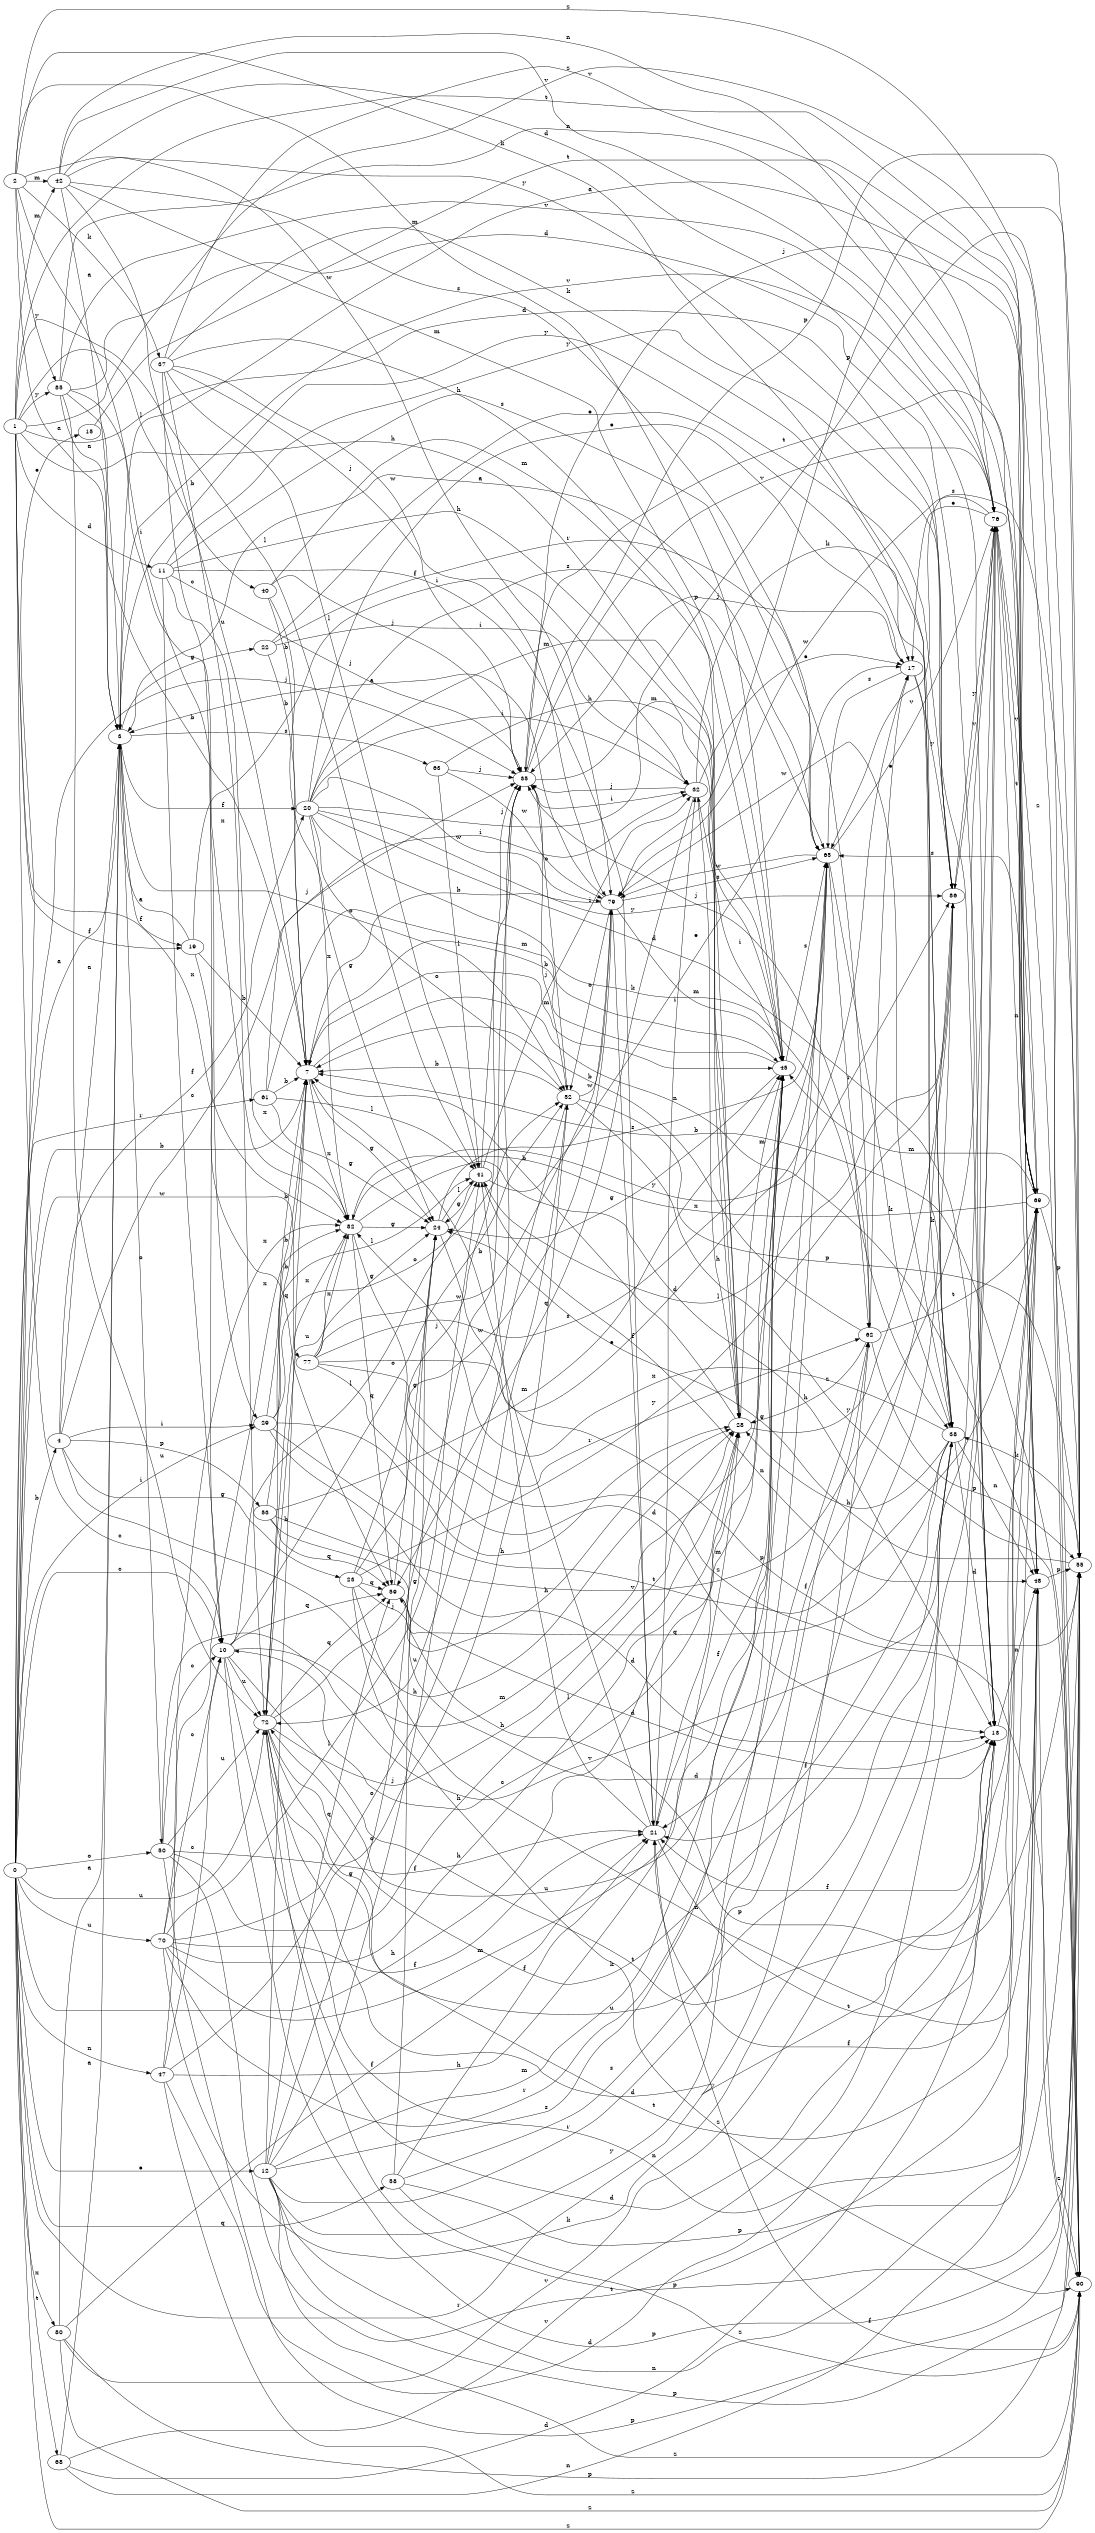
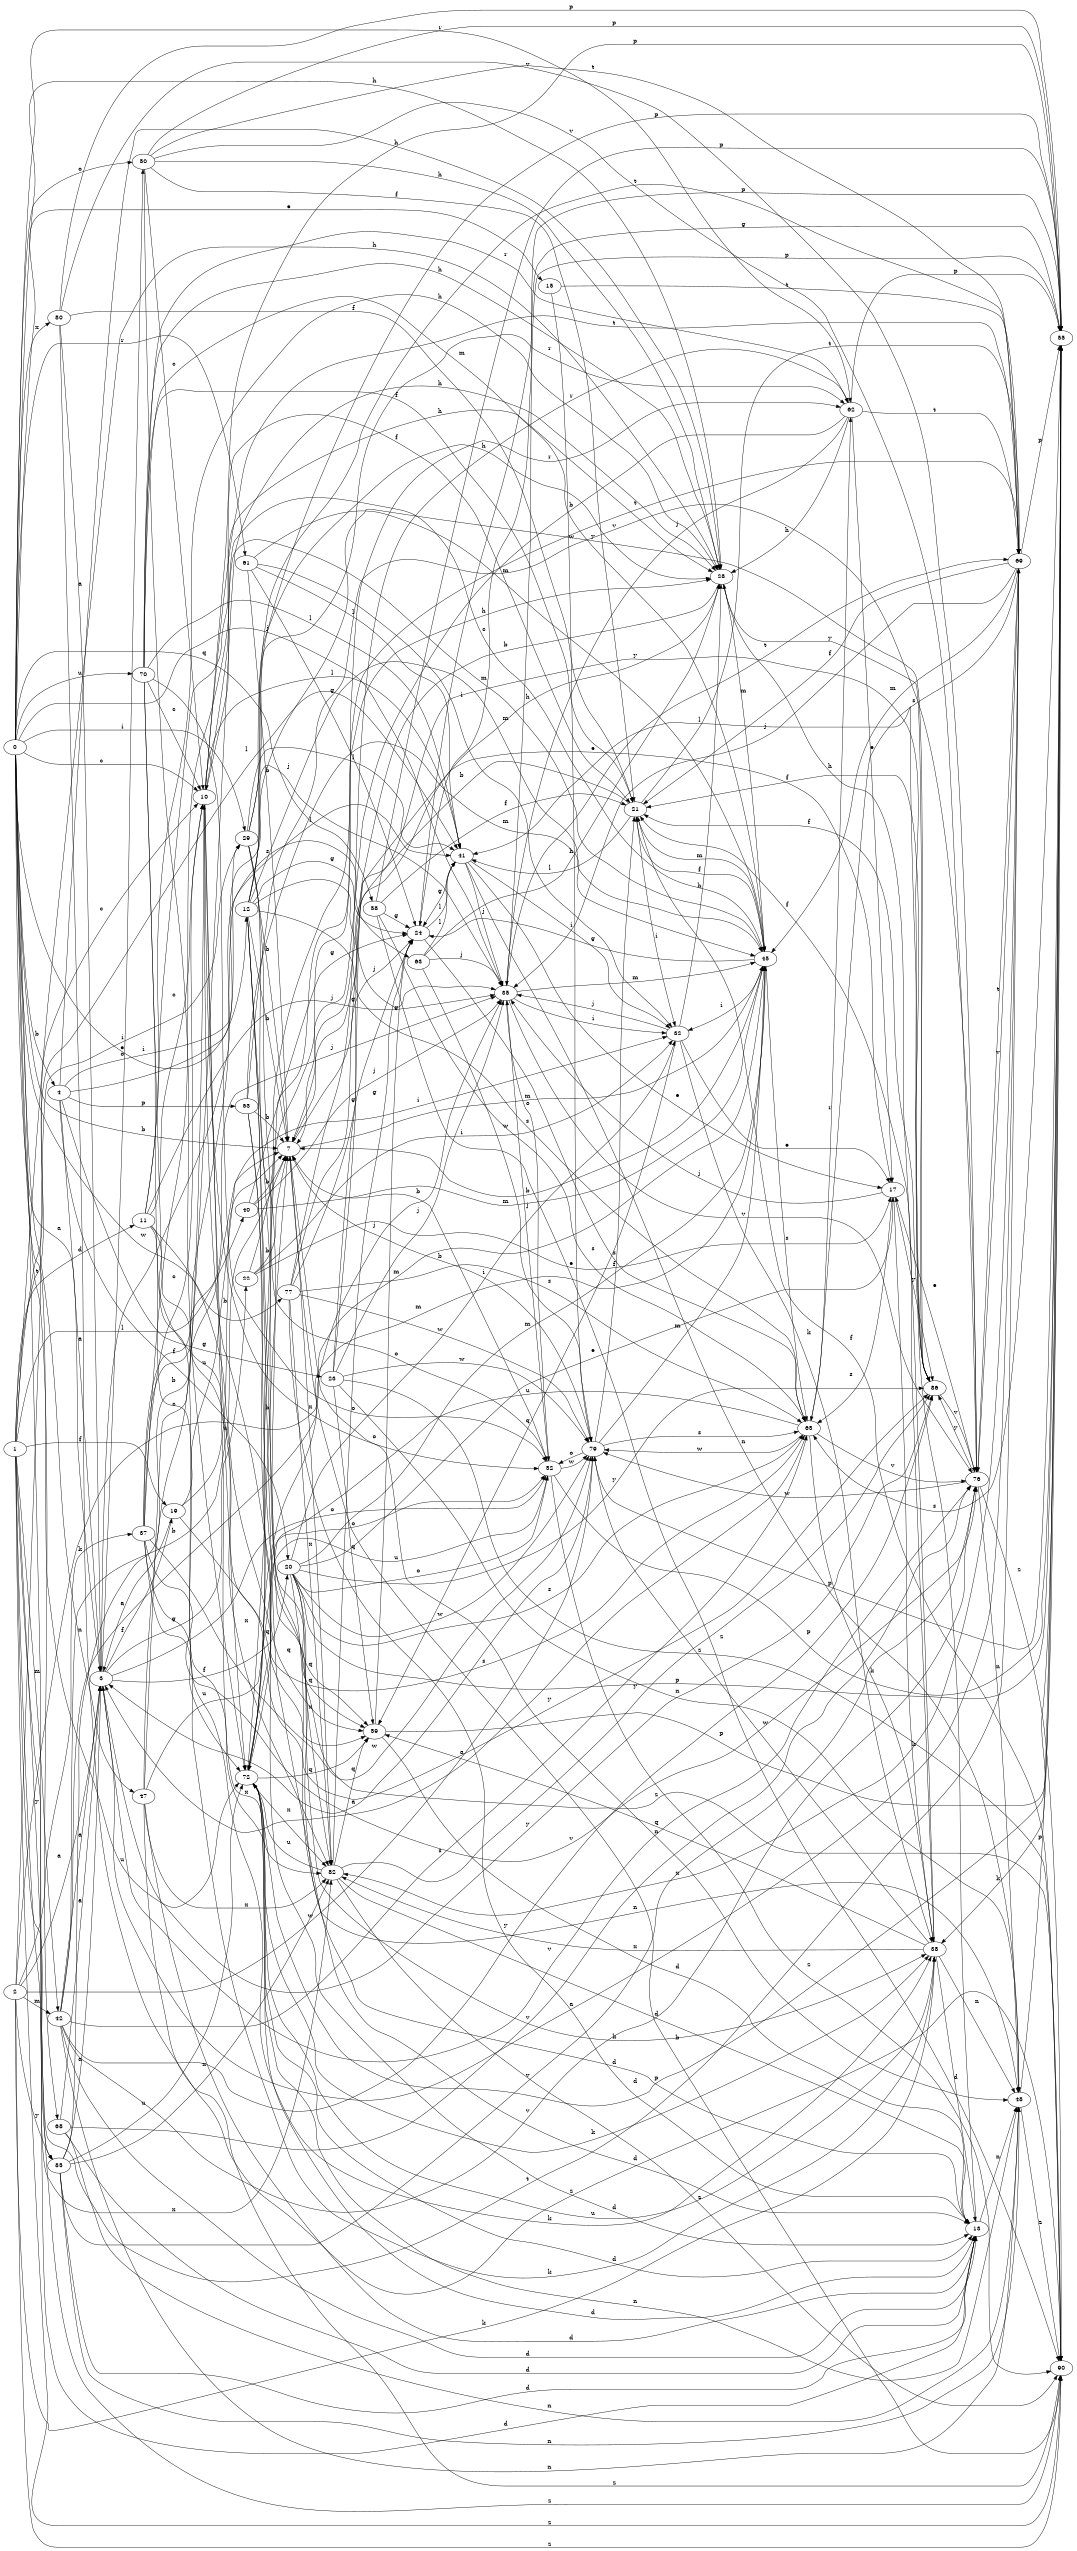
none -> (574, 837)
